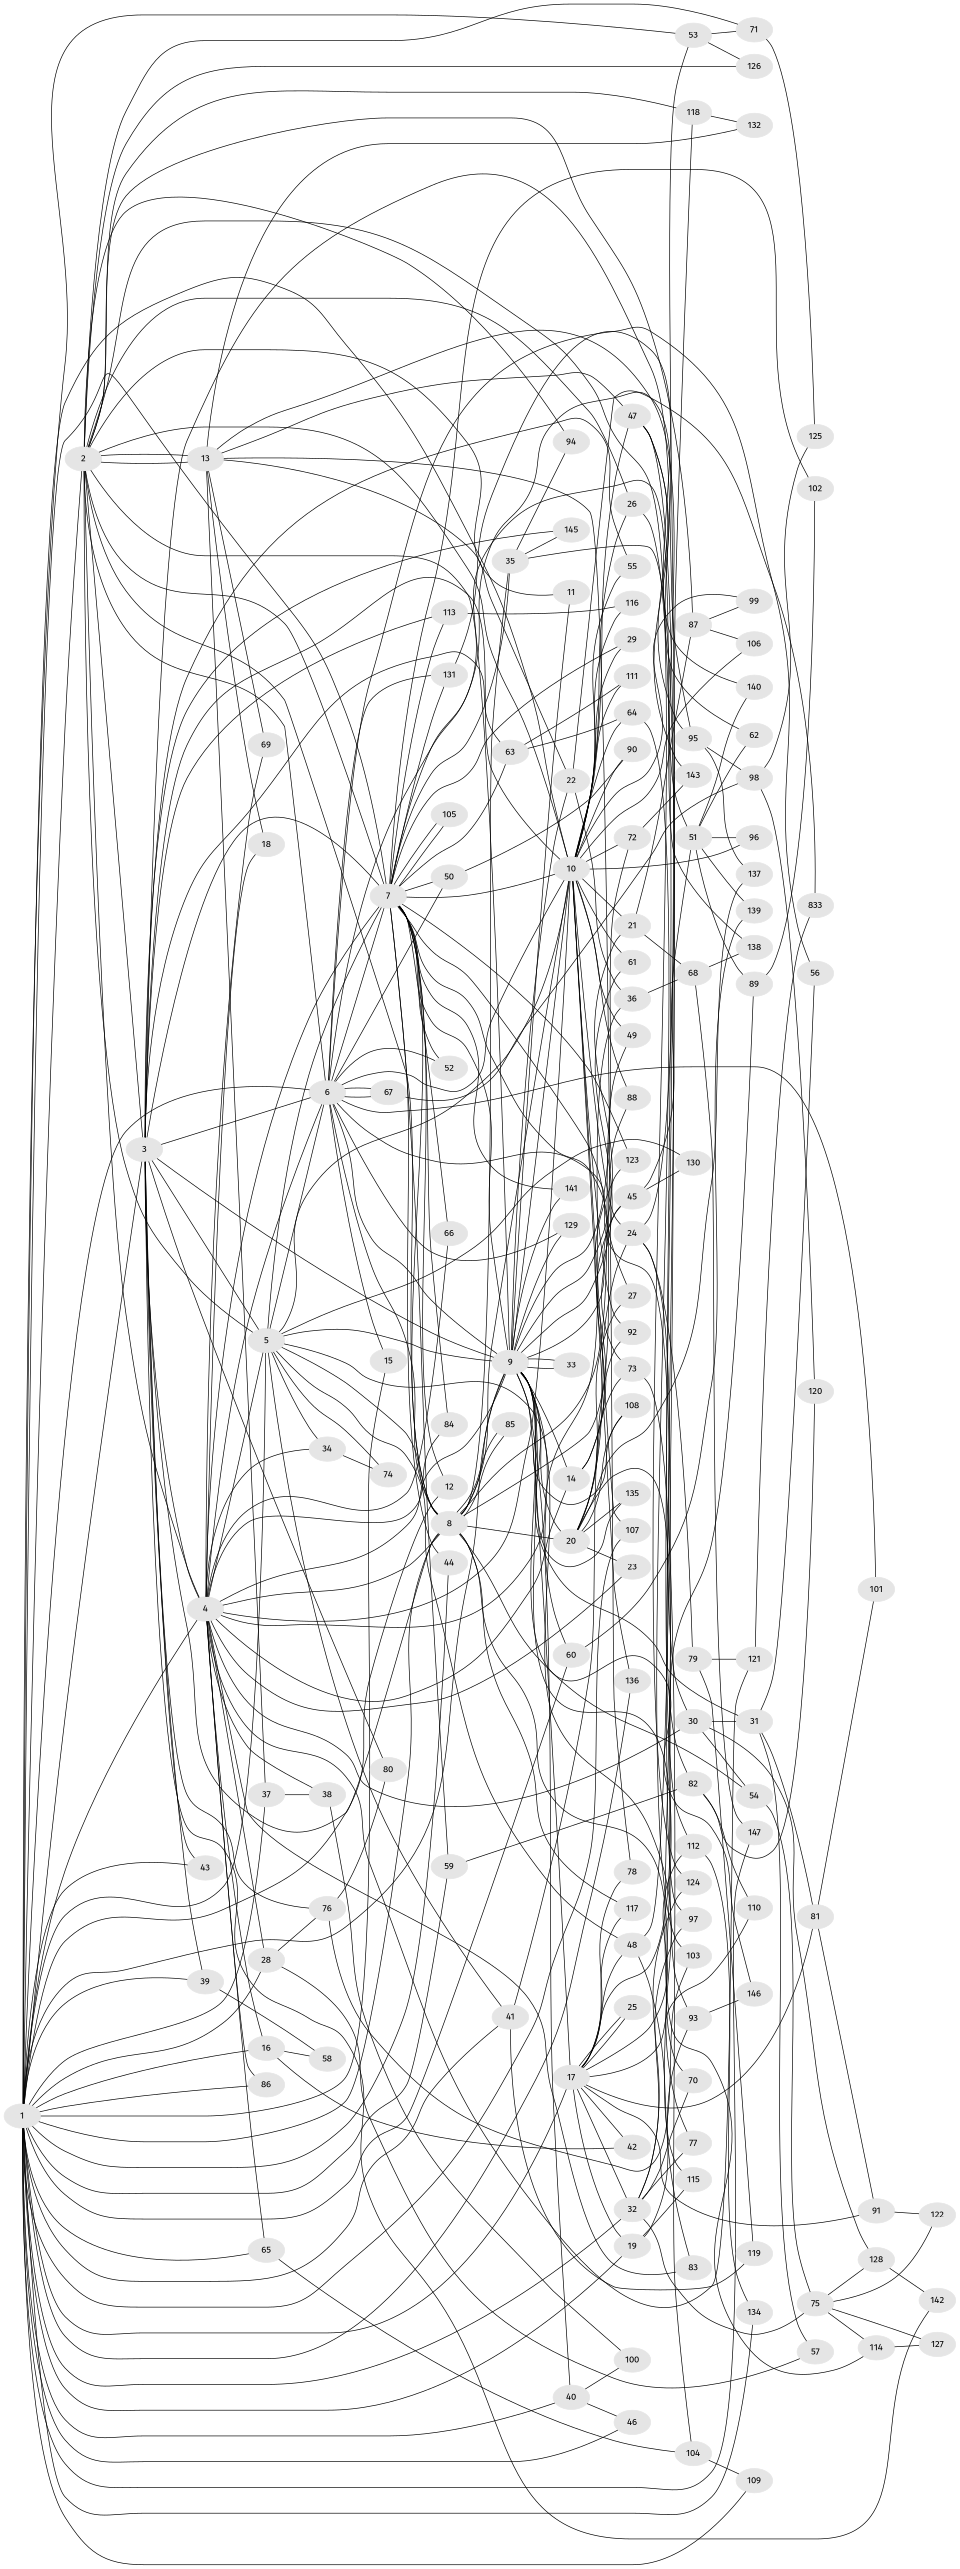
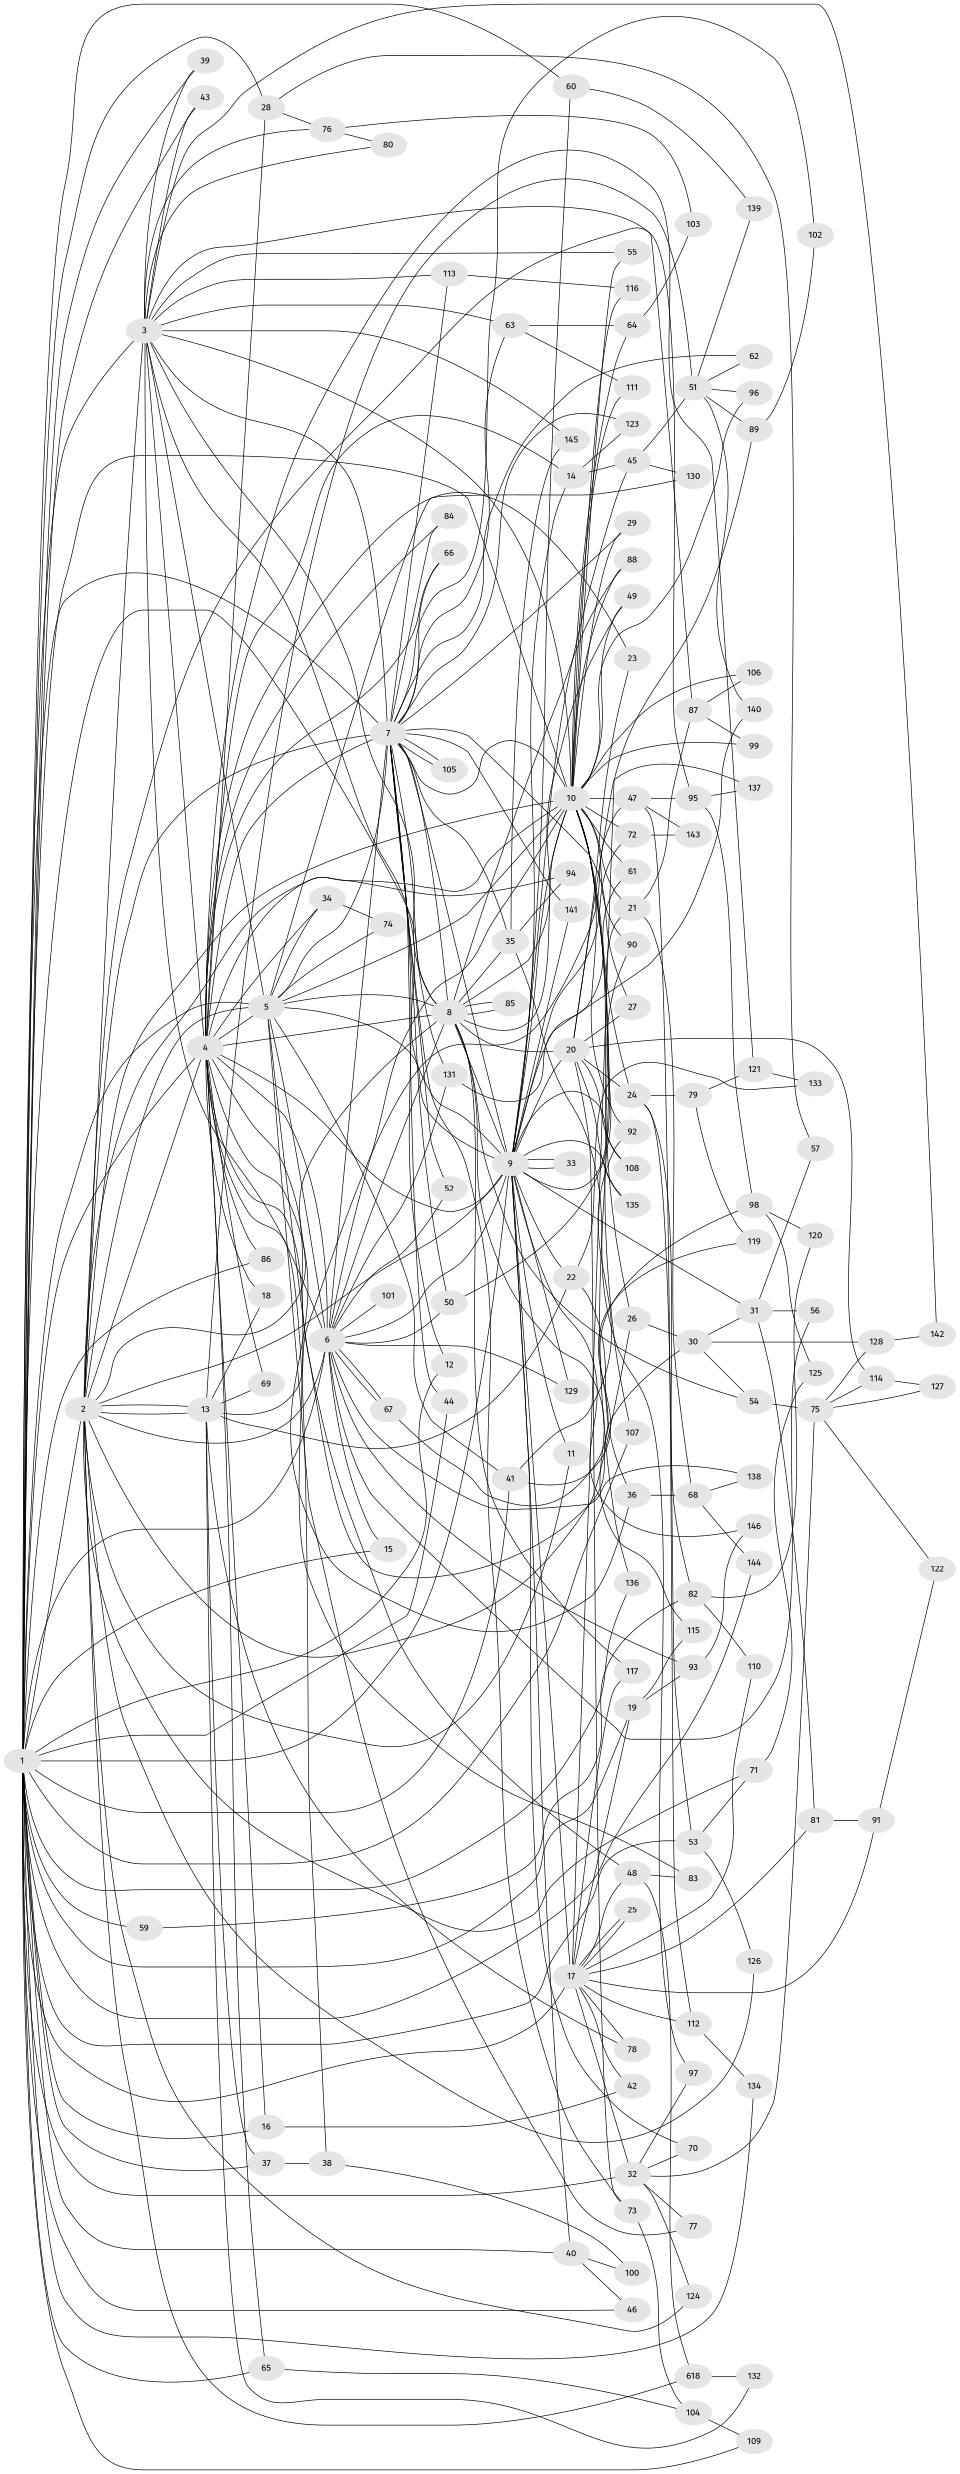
(693, 113) -> (693, 2376)
(815, 906) -> (815, 1084)
(433, 1618) -> none
(846, 1753) -> none
(754, 1833) -> (754, 1563)
(327, 2059) -> none
